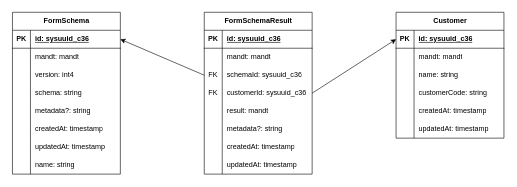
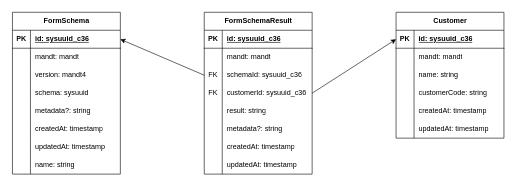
(58, 75) -> (63, 75)
(61, 93) -> (63, 93)
(251, 111) -> (252, 111)
